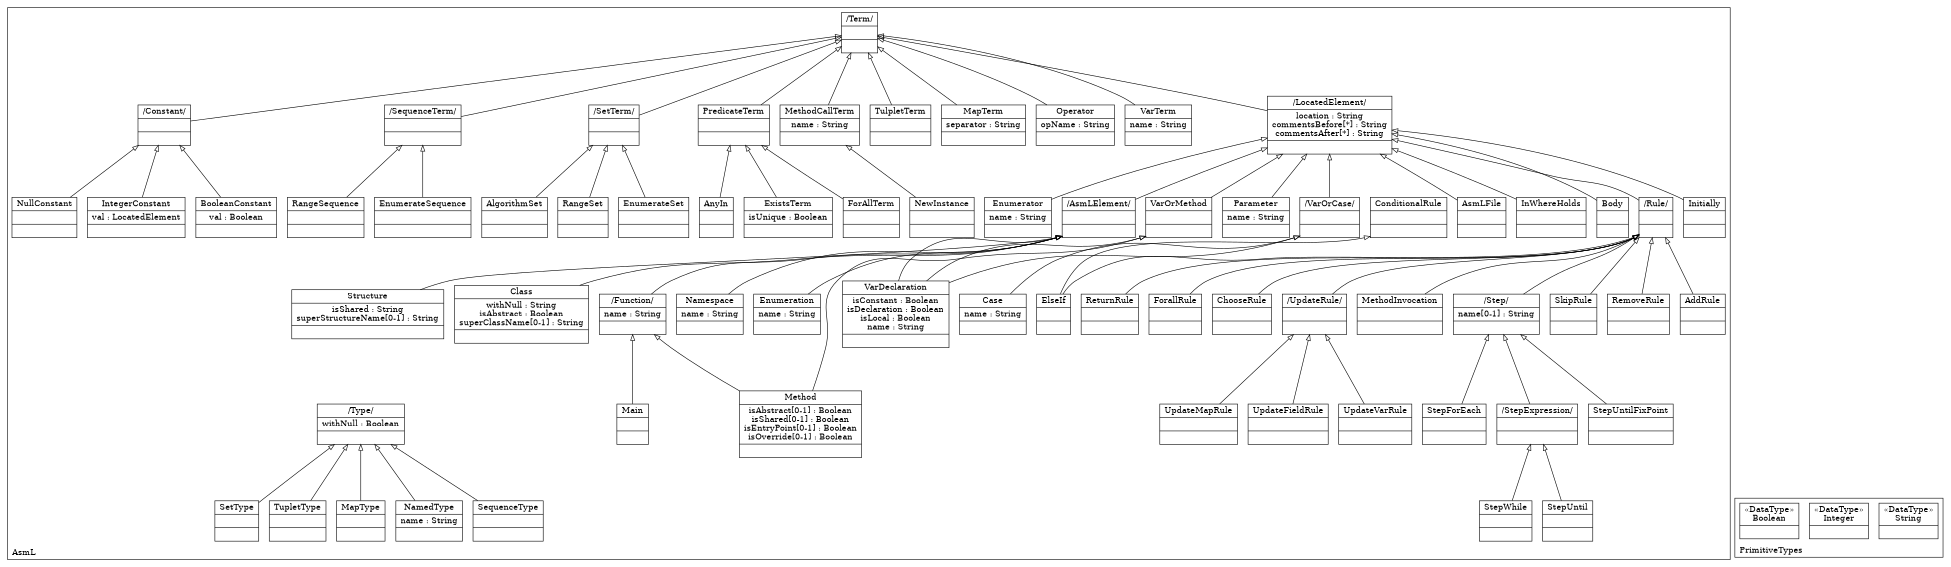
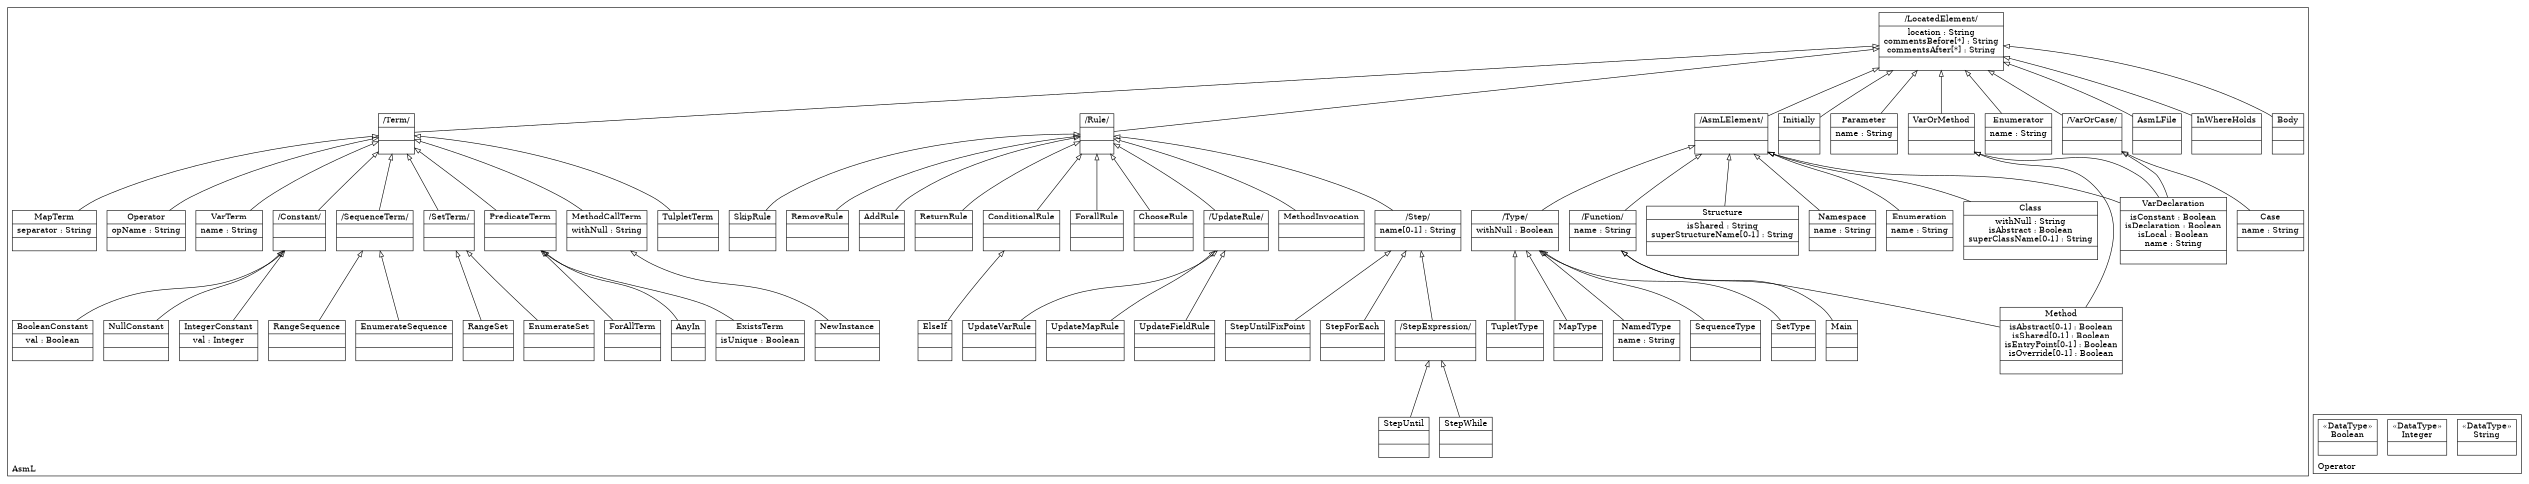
(1076, 72) -> (1144, 89)
(820, 125) -> (607, 230)
none -> (1614, 175)
(136, 217) -> (219, 340)
(515, 218) -> none
(1213, 260) -> (1057, 185)
(1771, 551) -> (2337, 467)
